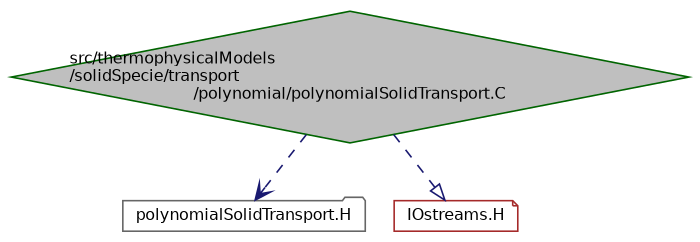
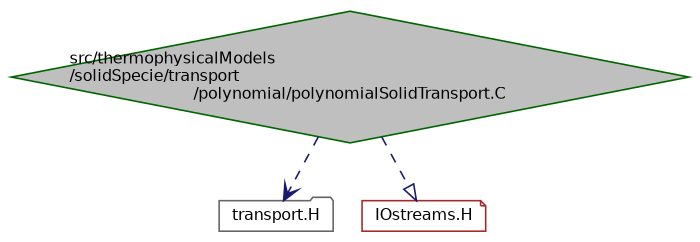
(244, 216) -> (276, 216)
